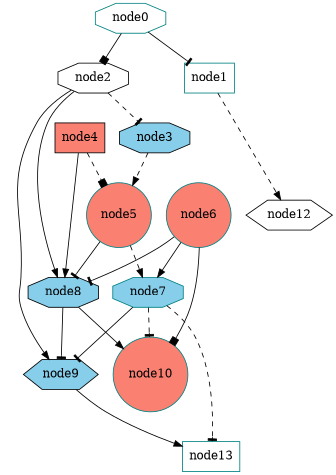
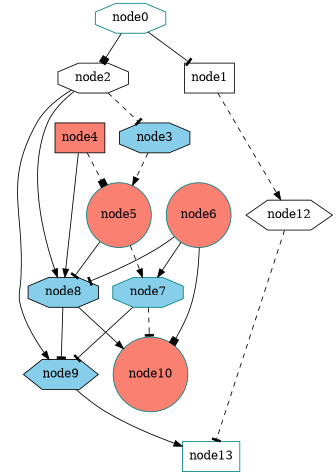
(209, 78) -> (209, 78)
(206, 365) -> (251, 334)
